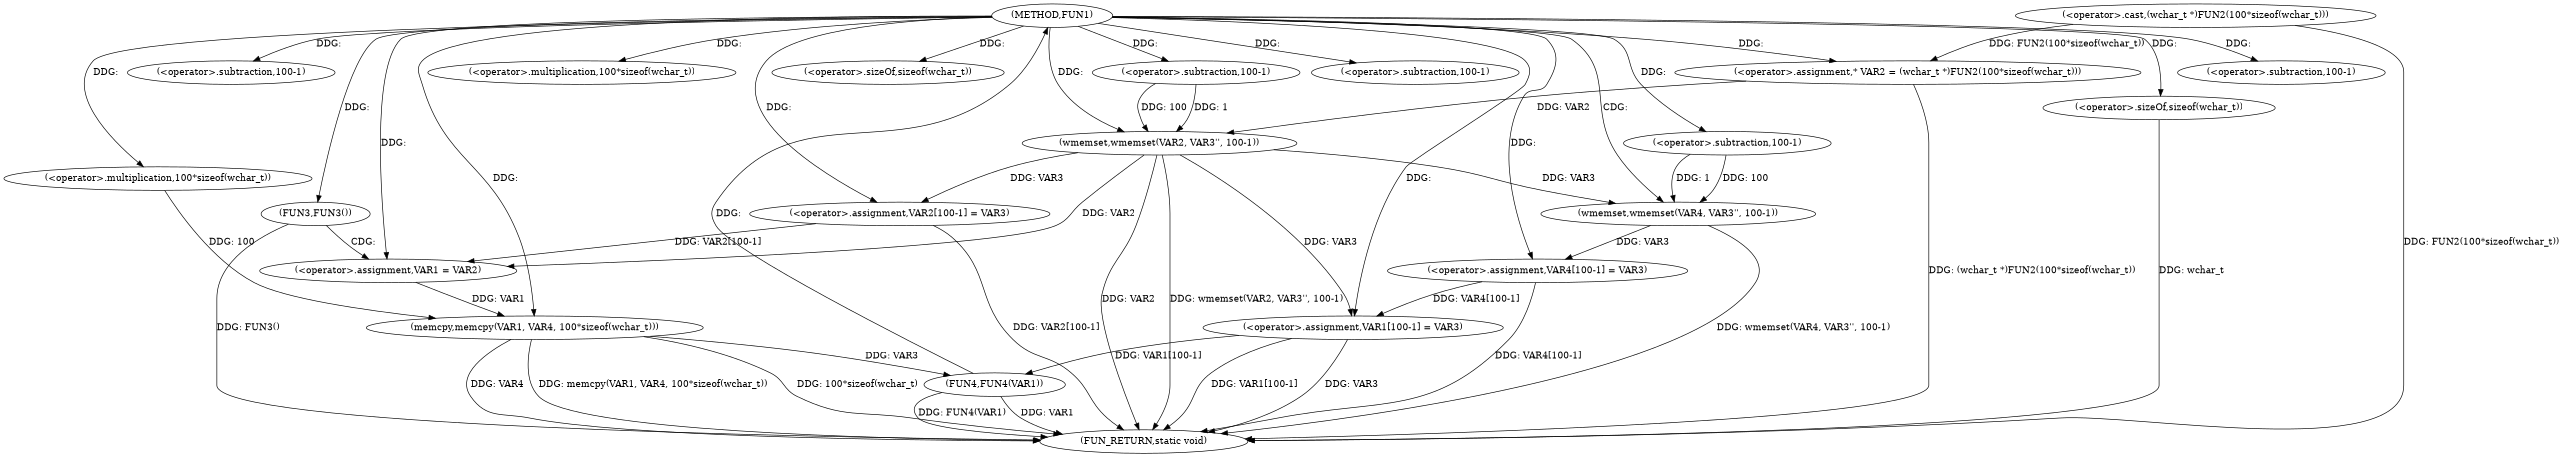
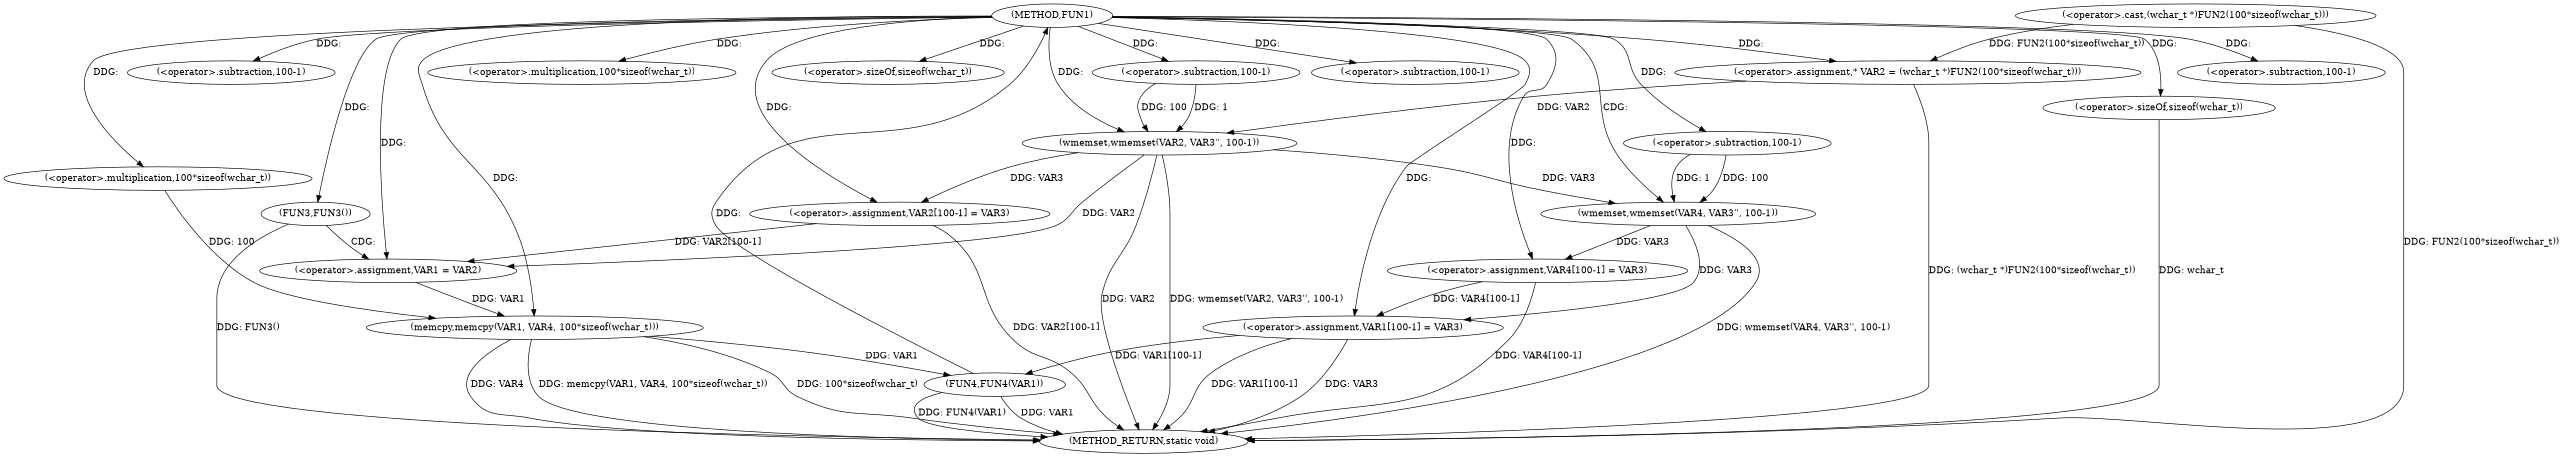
(1276, 221) -> (1614, 304)
(892, 356) -> (892, 356)
(1144, 442) -> (1144, 442)
